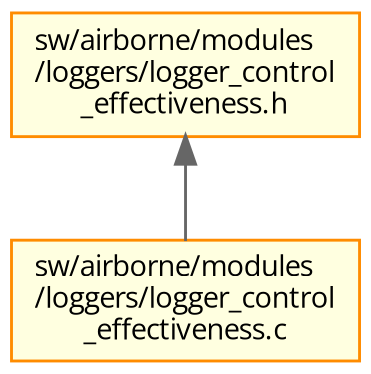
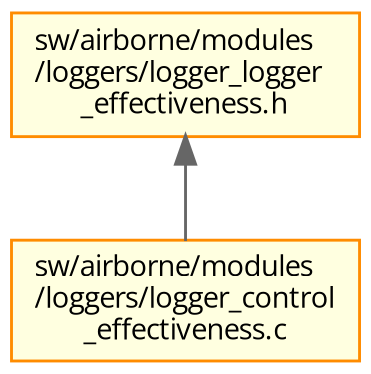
(186, 75) -> (186, 75)
